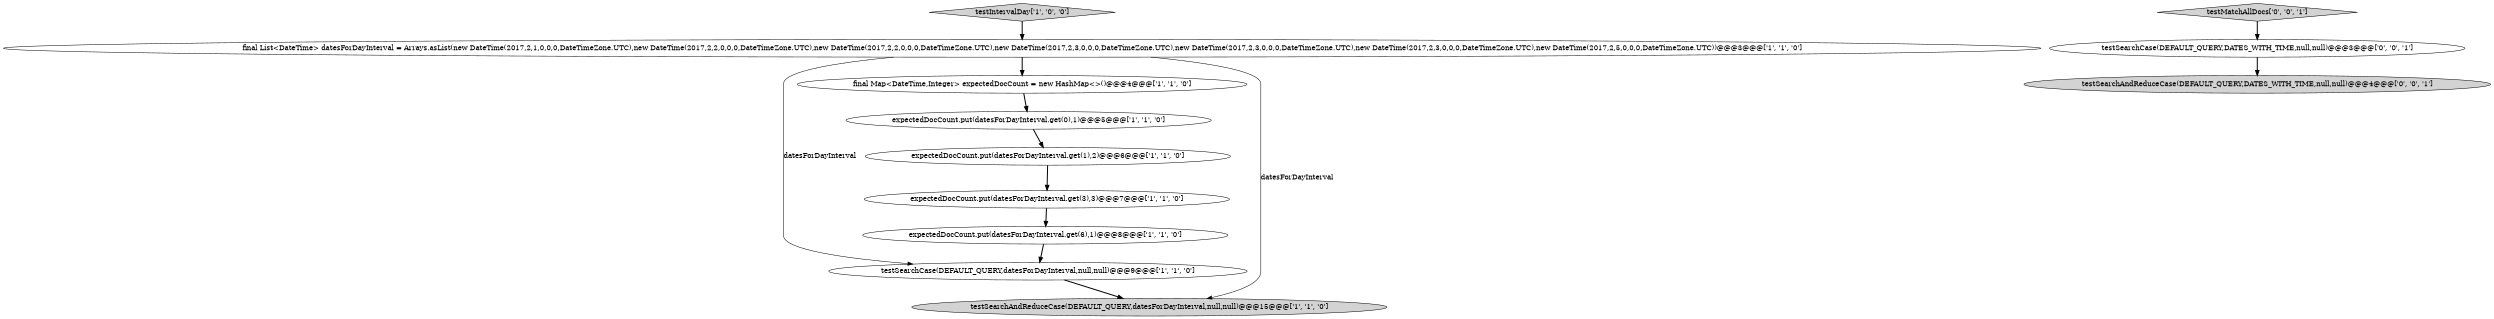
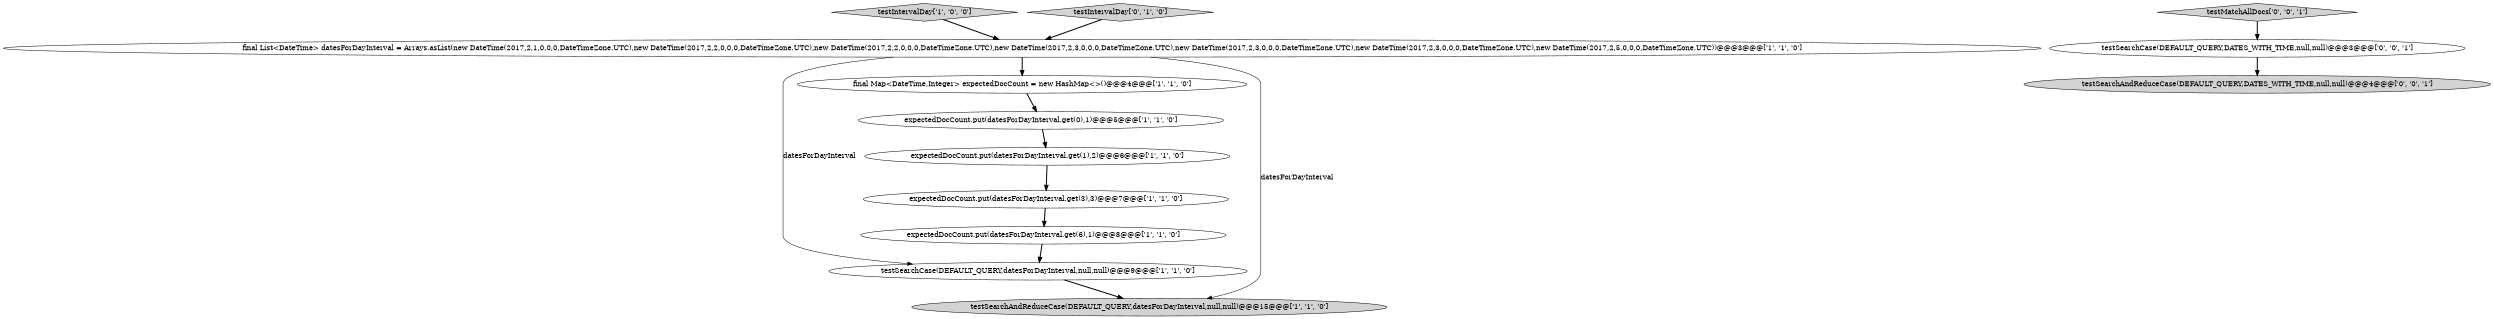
none -> (1120, 12)
